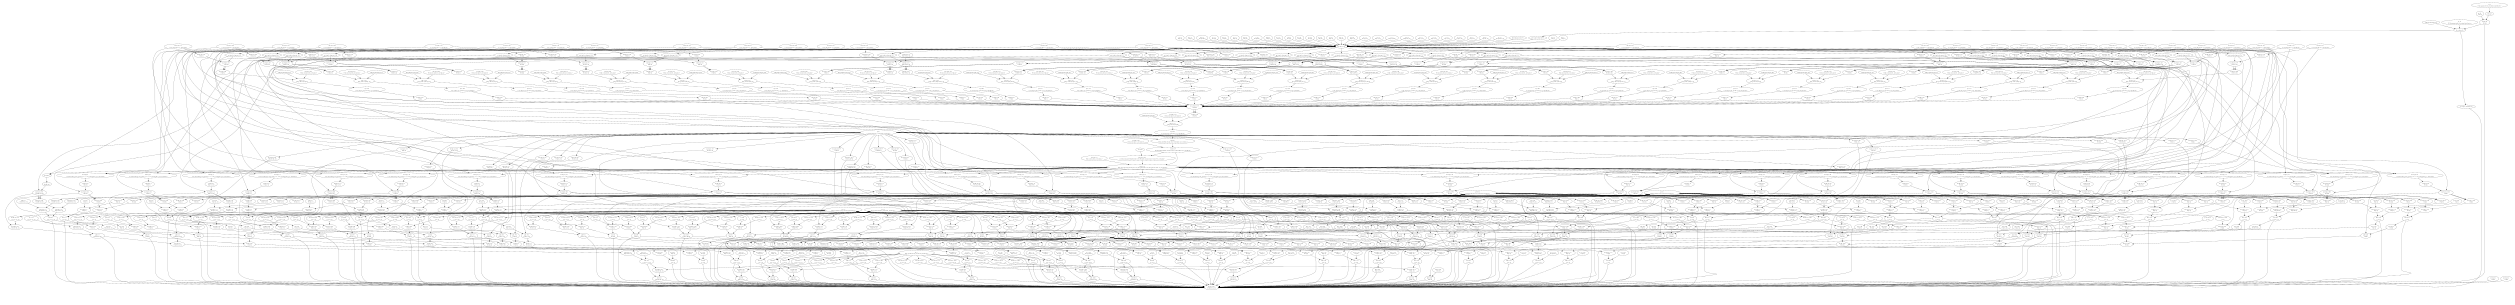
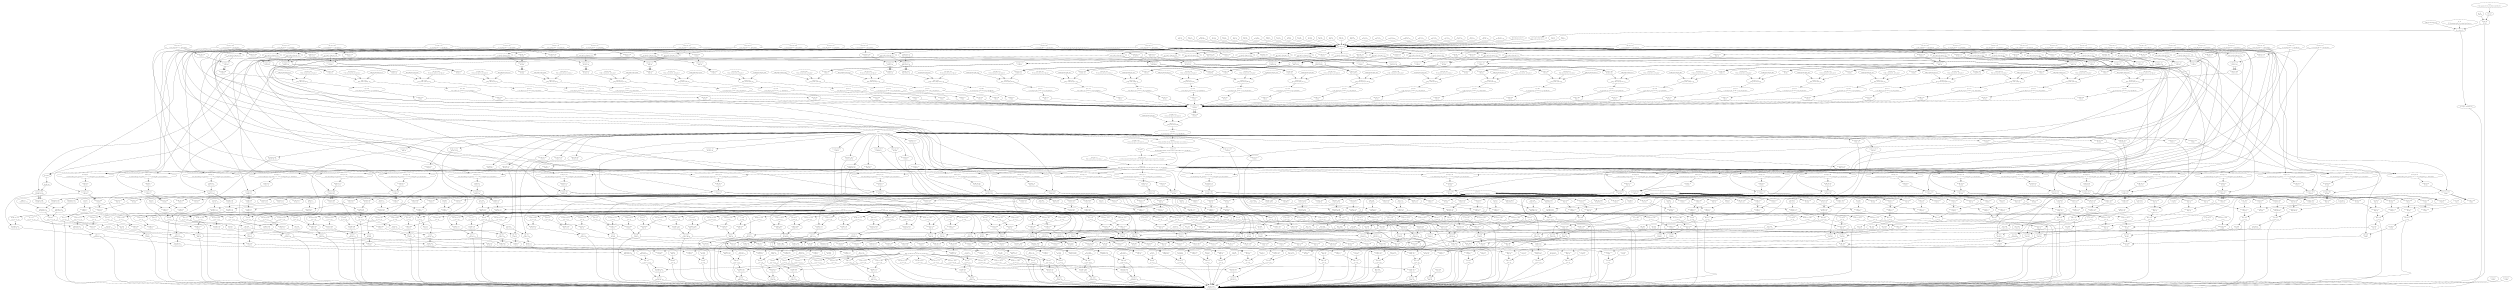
(489, 236) -> none
